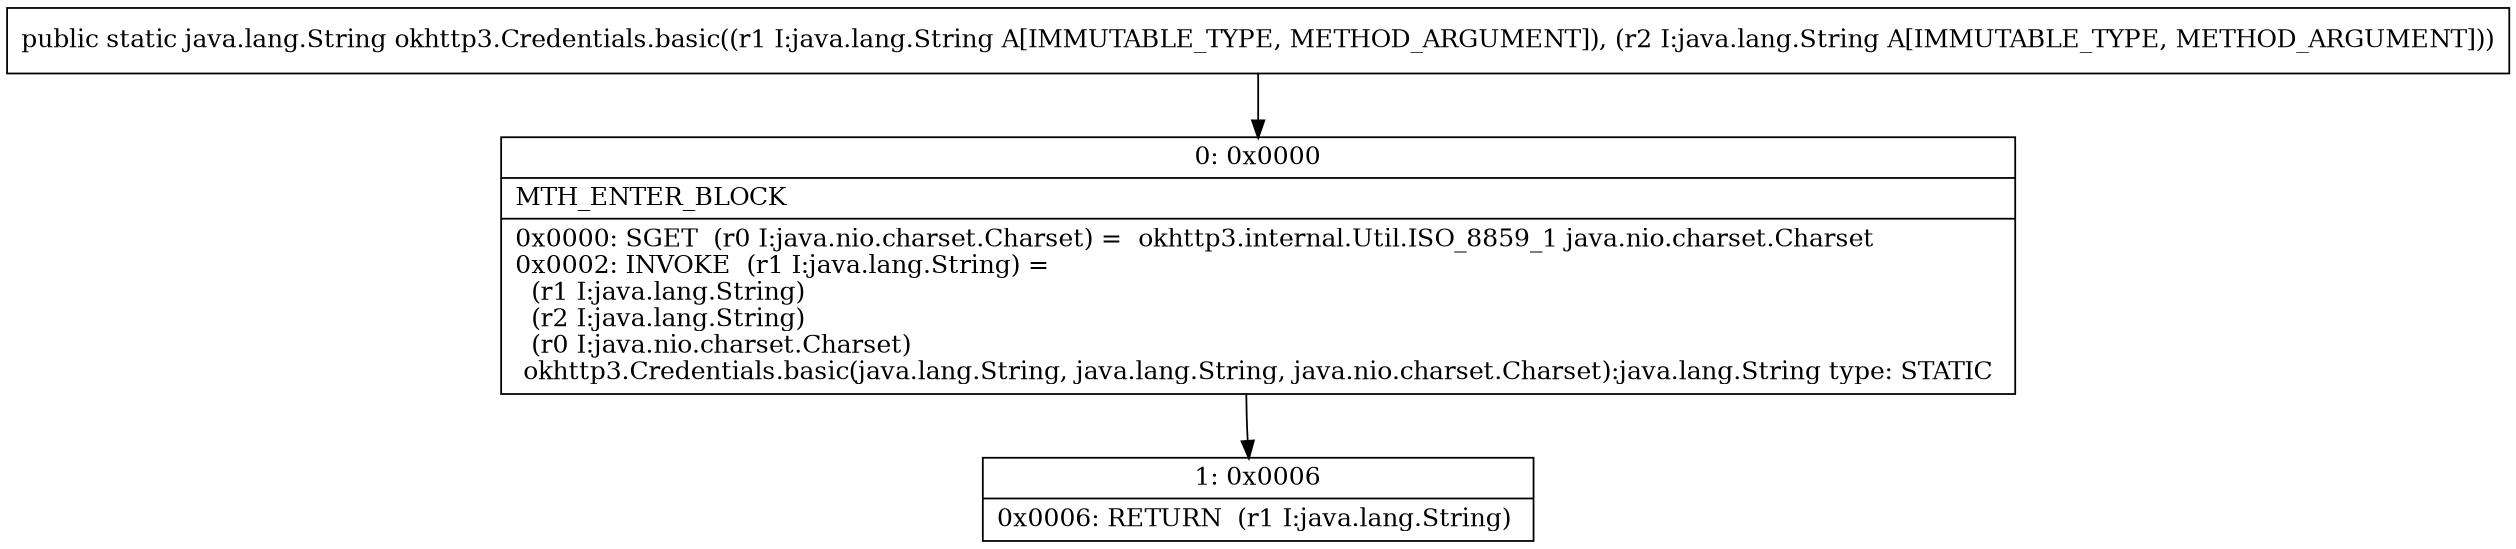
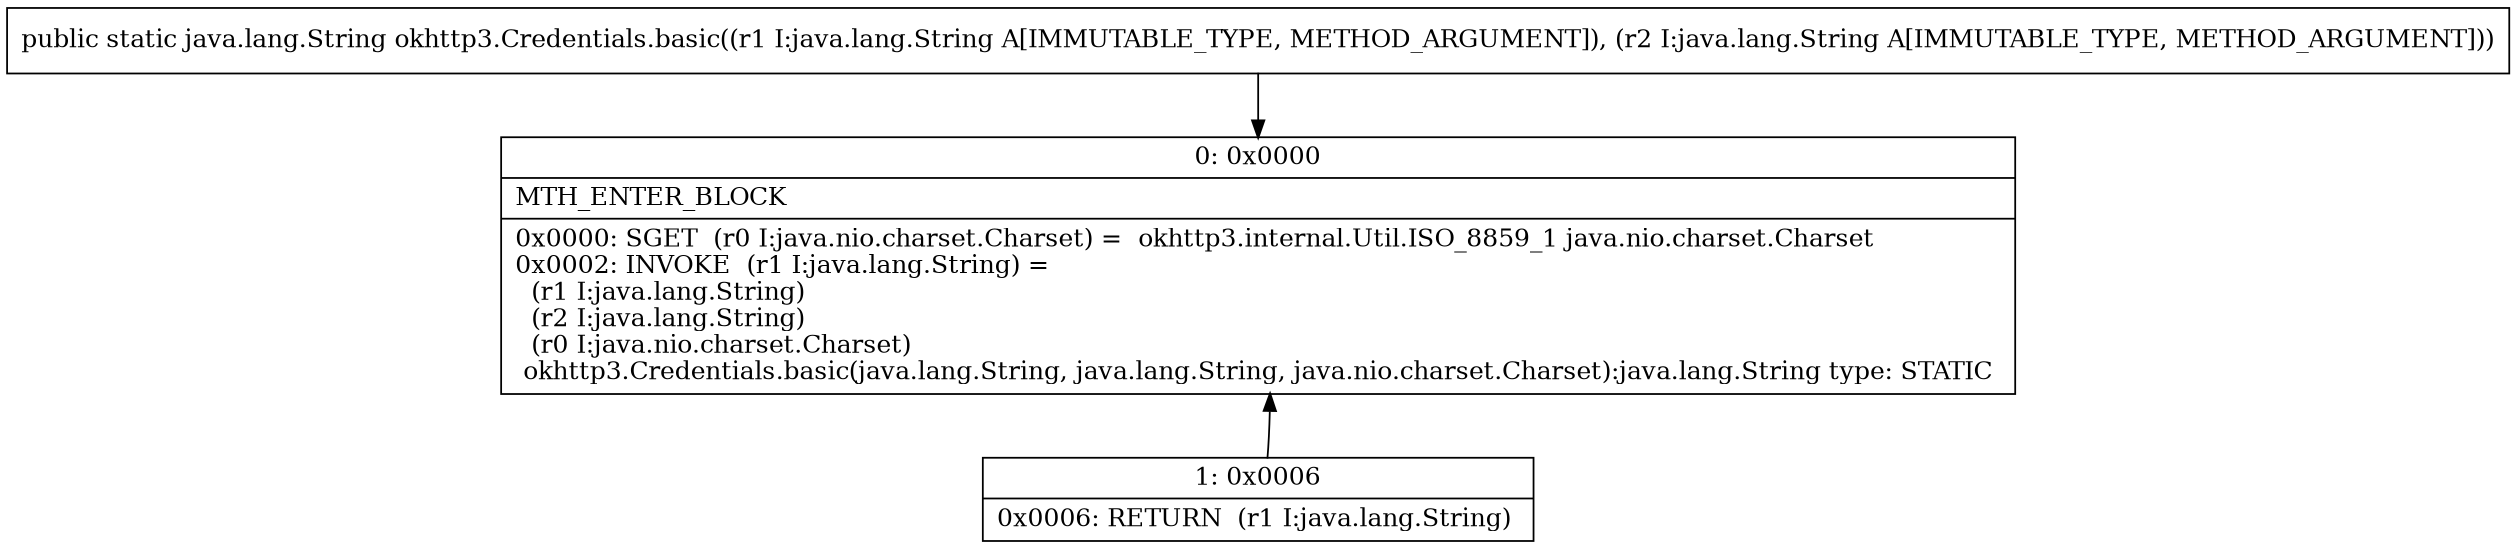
(1247, 417) -> (1269, 435)
